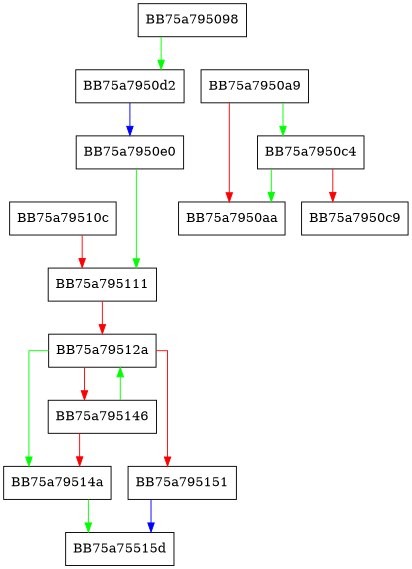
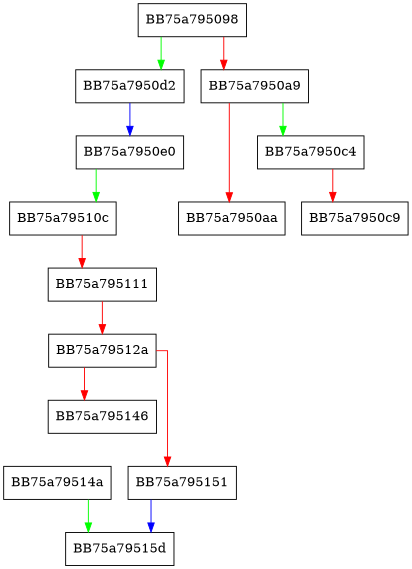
none -> (224, 49)
(271, 181) -> none
(136, 214) -> (96, 181)
(120, 388) -> none
(29, 394) -> none
(80, 445) -> none
(120, 549) -> (120, 549)
